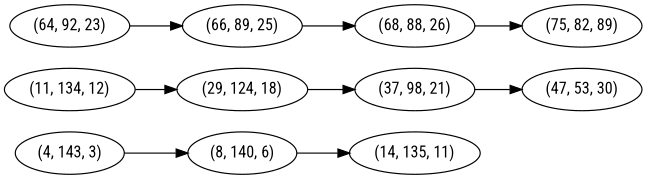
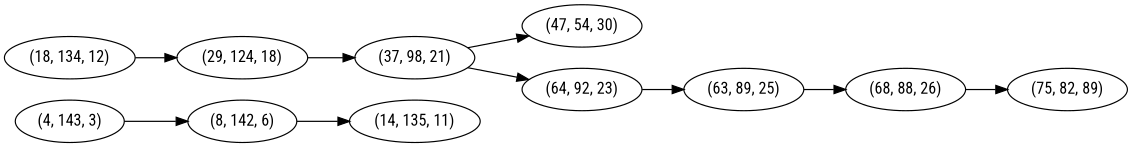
(242, 26) -> (744, 90)
none -> (492, 72)
(70, 90) -> (70, 58)
(582, 90) -> (582, 26)
(242, 153) -> (242, 121)
